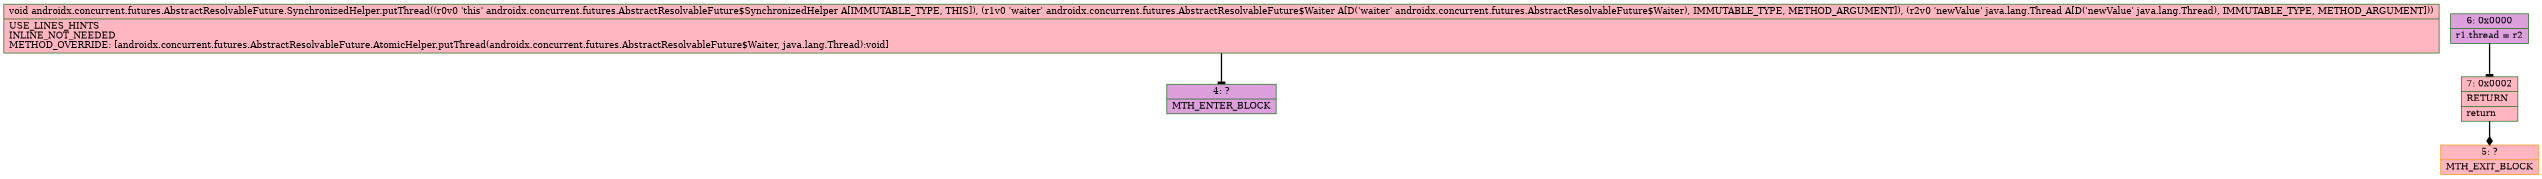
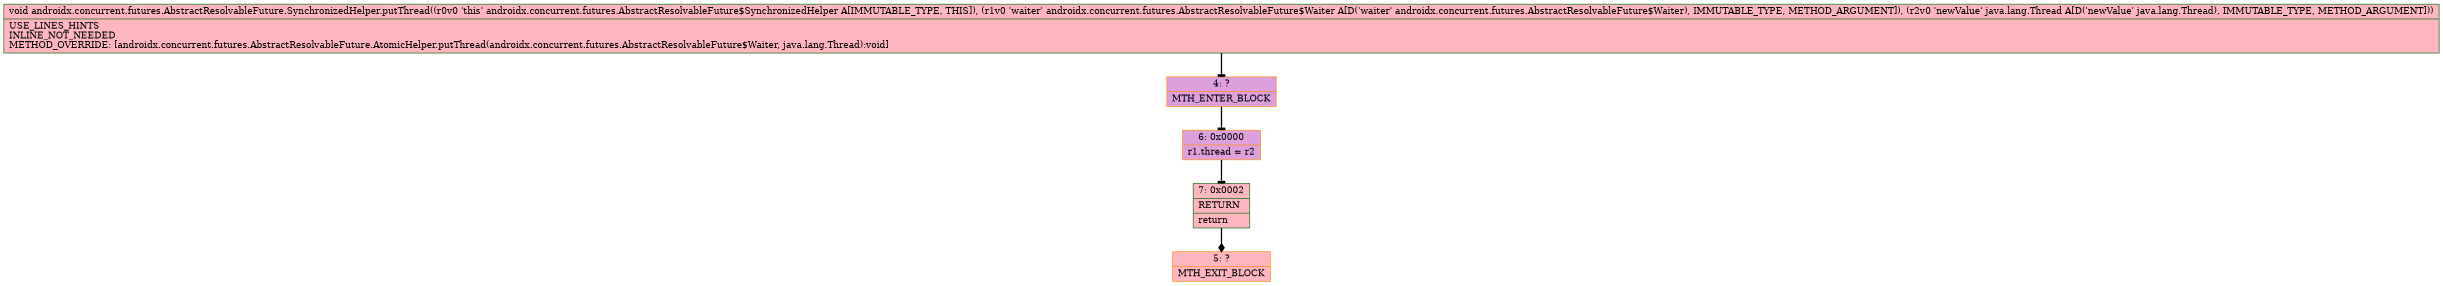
(2490, 29) -> (1221, 145)
(1221, 99) -> (1221, 92)
none -> (1221, 117)
